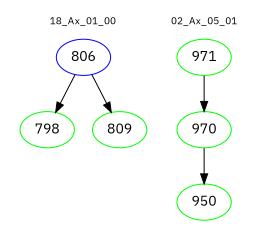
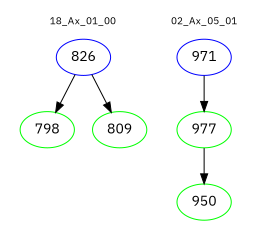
(83, 57) -> (83, 57)
(204, 57) -> (204, 57)
(204, 130) -> (204, 130)
